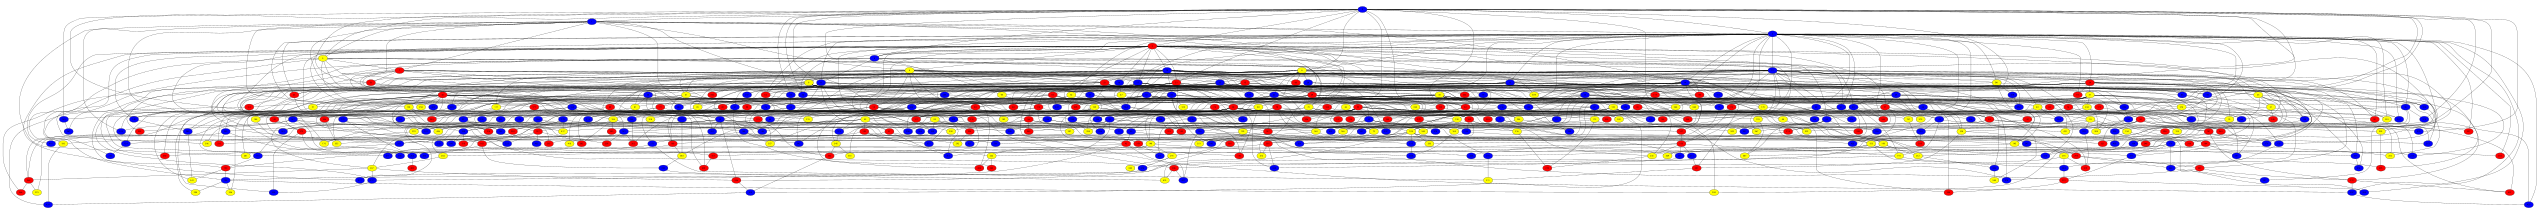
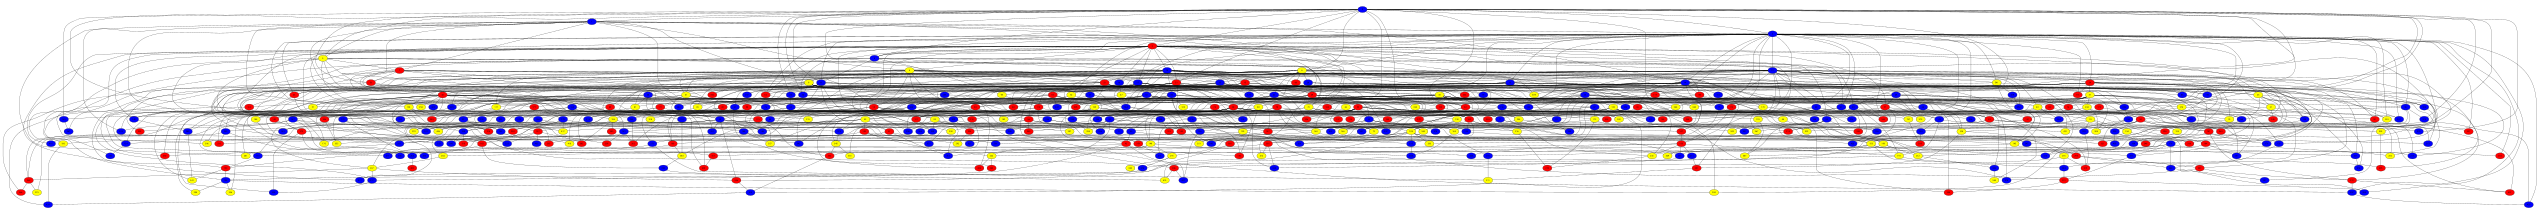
none -> (400, 131)
(368, 135) -> (533, 76)
